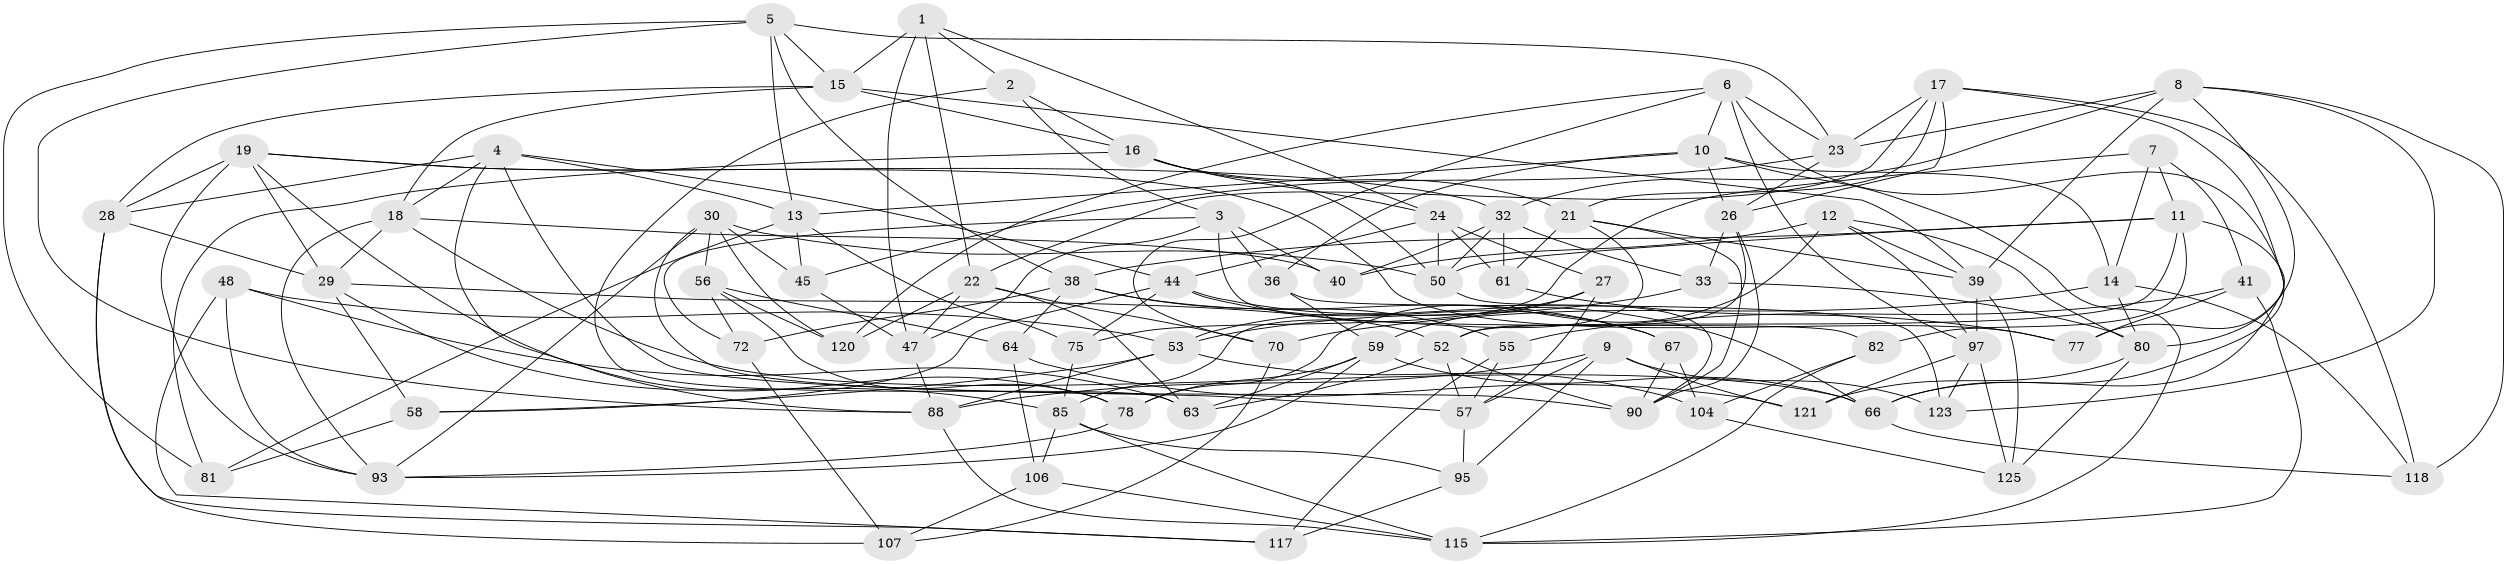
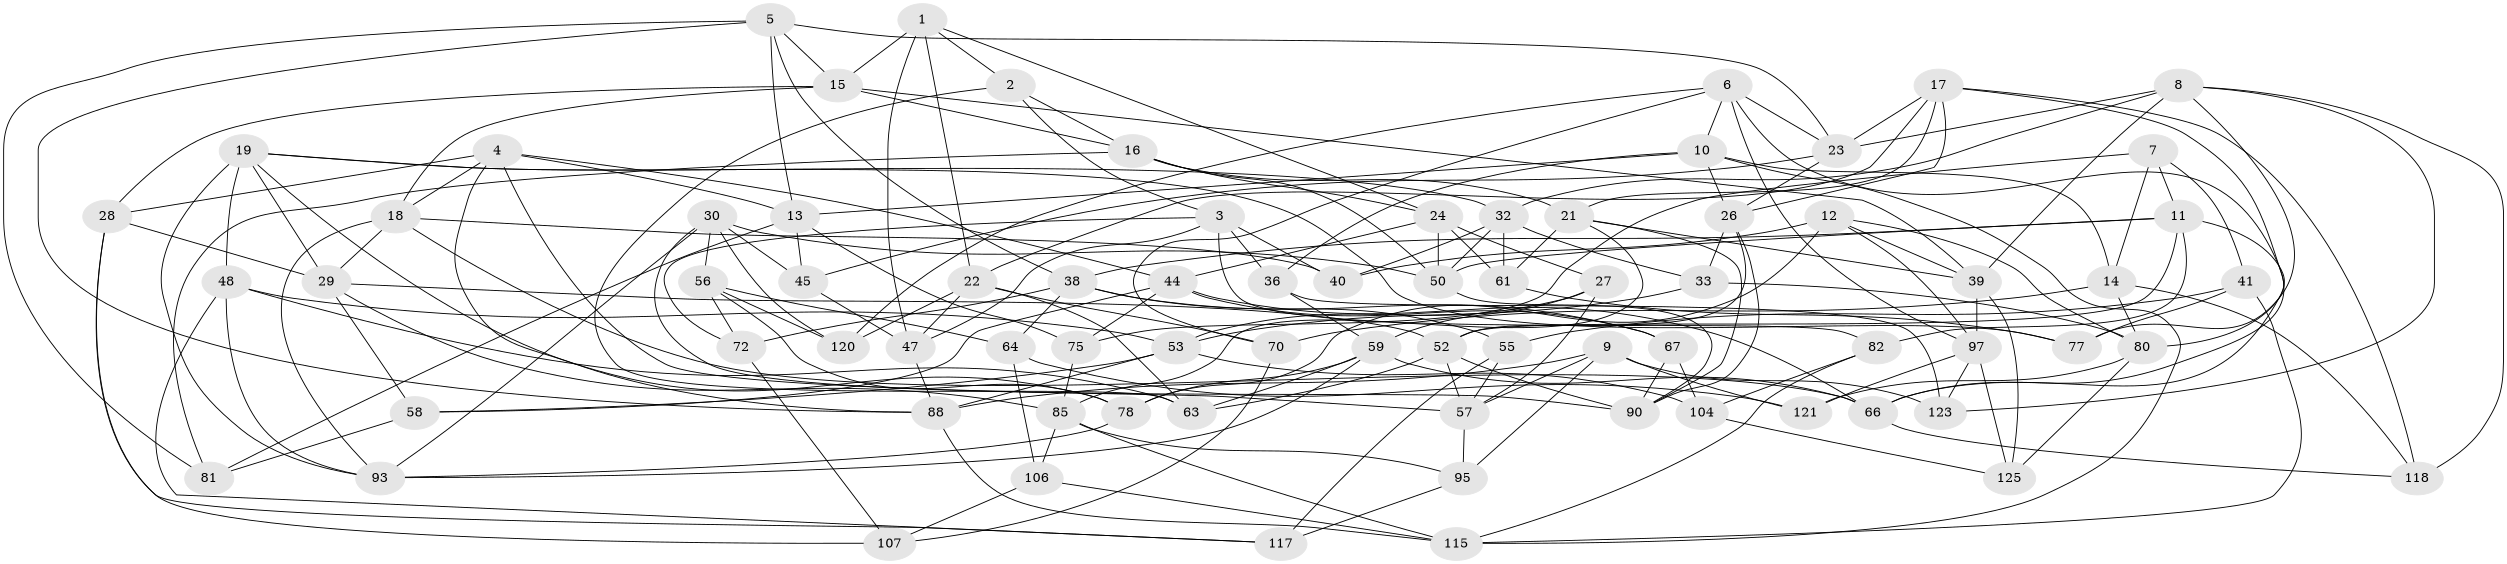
(176, 184) -> (229, 216)
